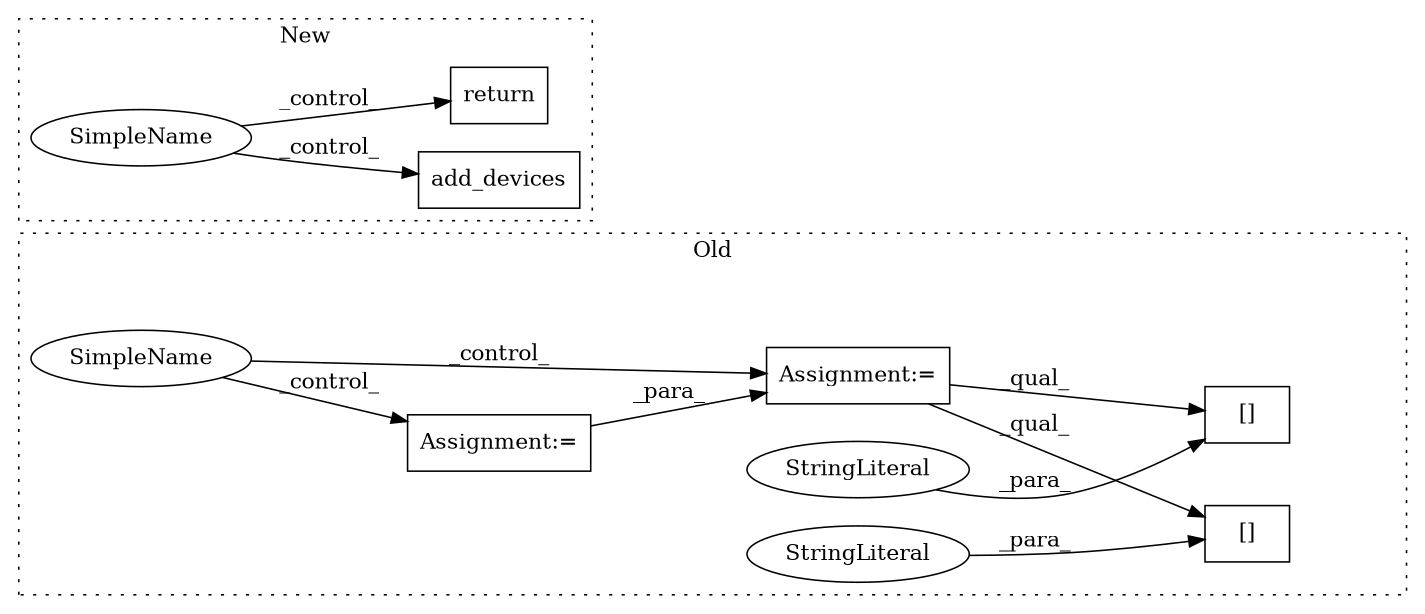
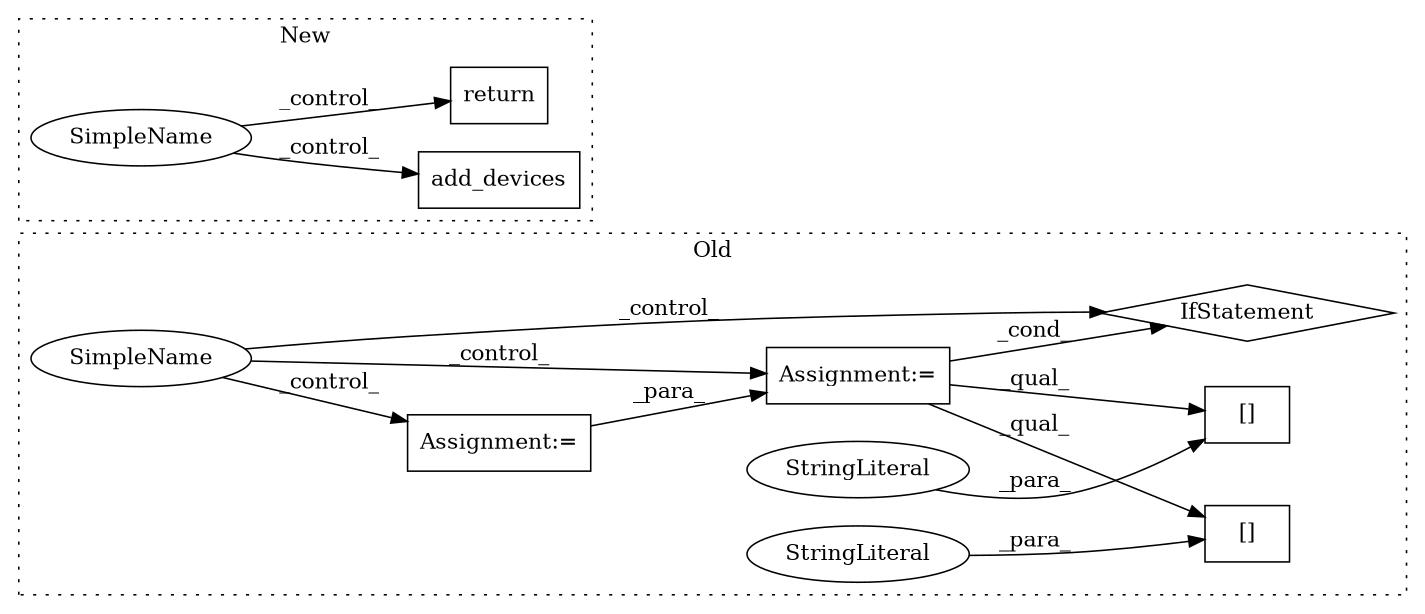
none -> (1247, 313)
